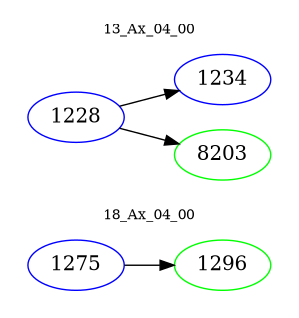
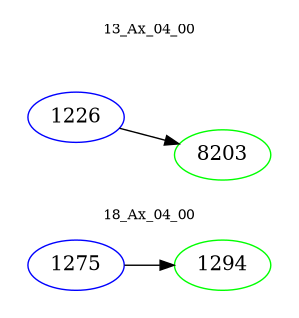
(223, 80) -> none
(76, 117) -> (76, 117)
(223, 265) -> (223, 265)
